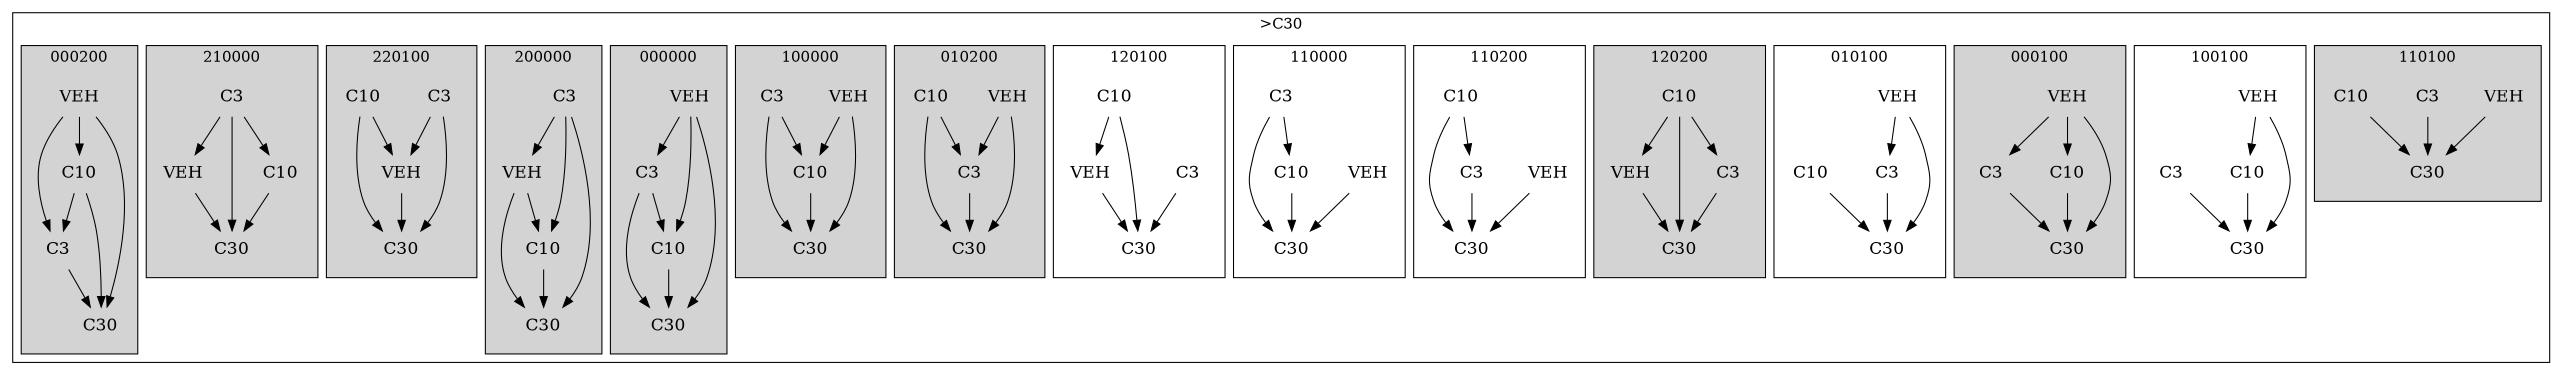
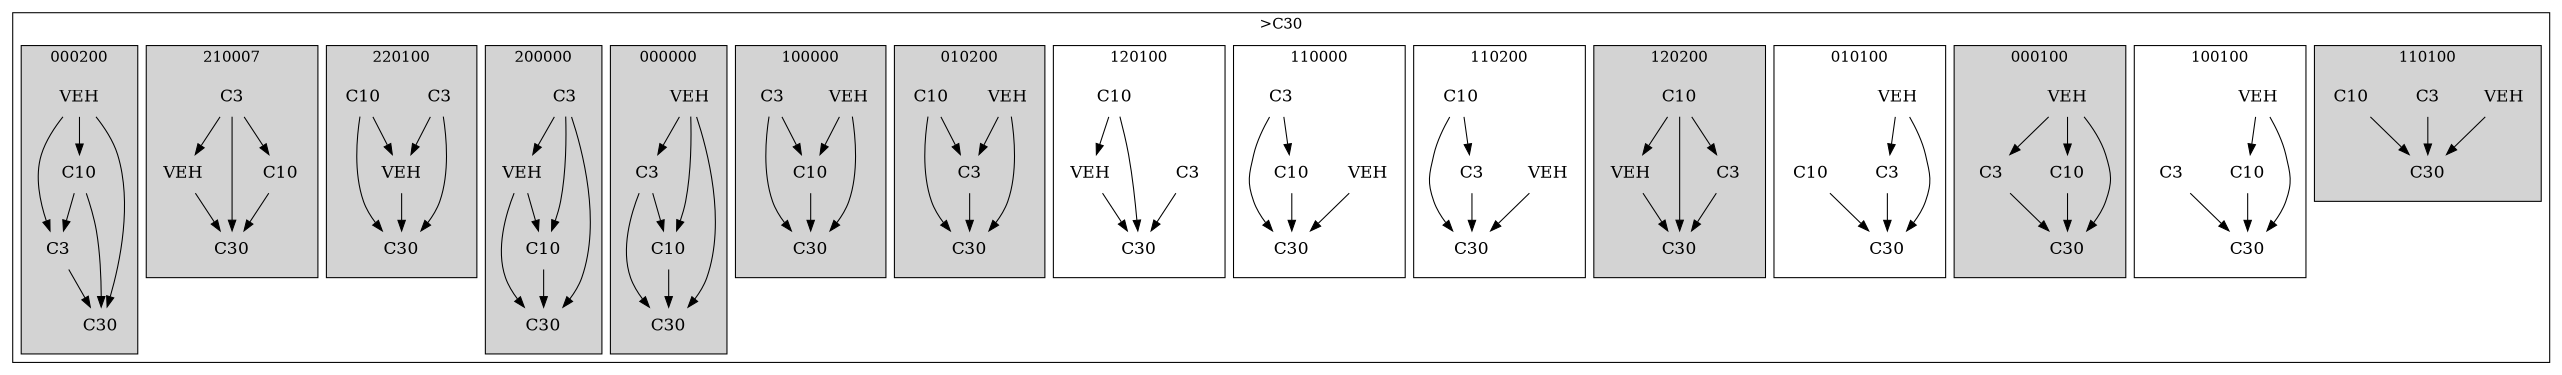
(232, 58) -> (232, 58)
